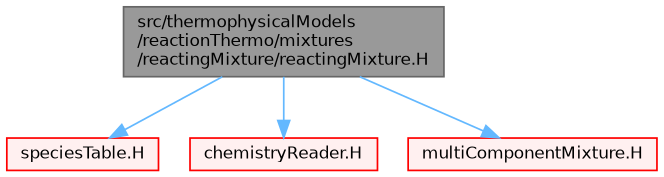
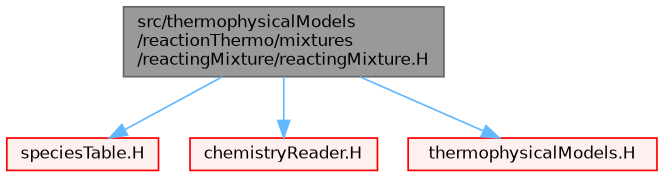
(533, 154) -> (533, 154)
